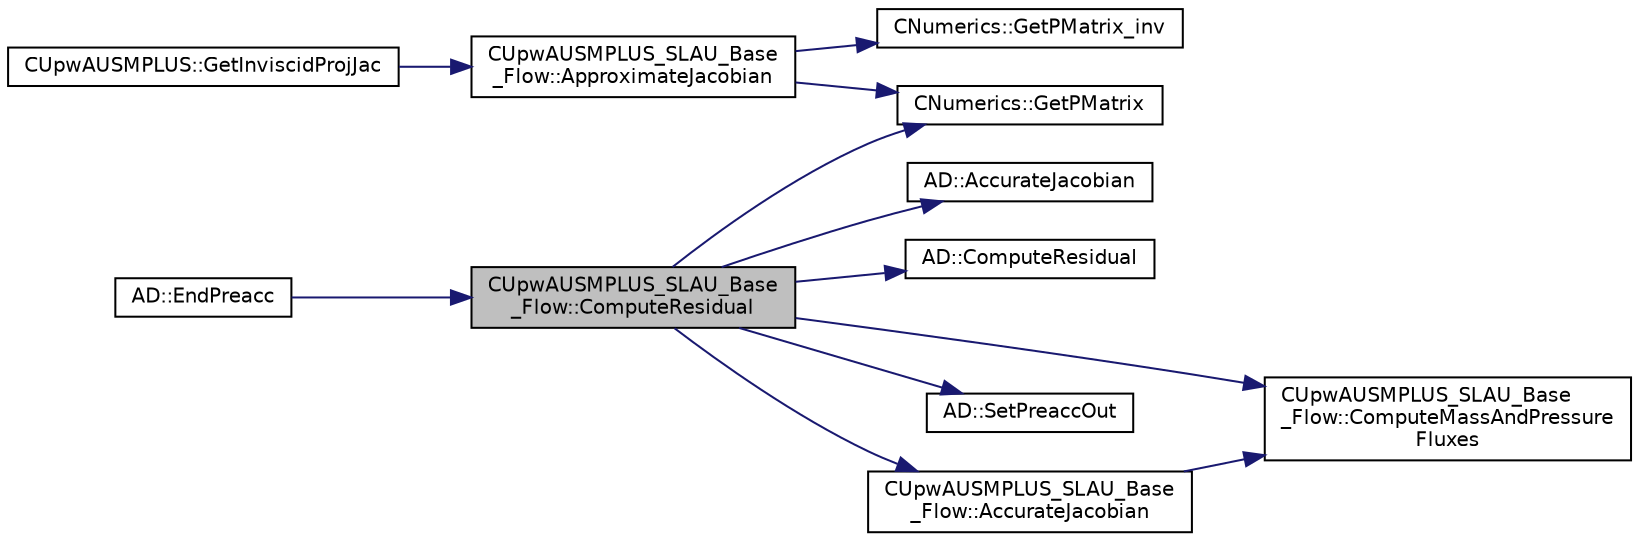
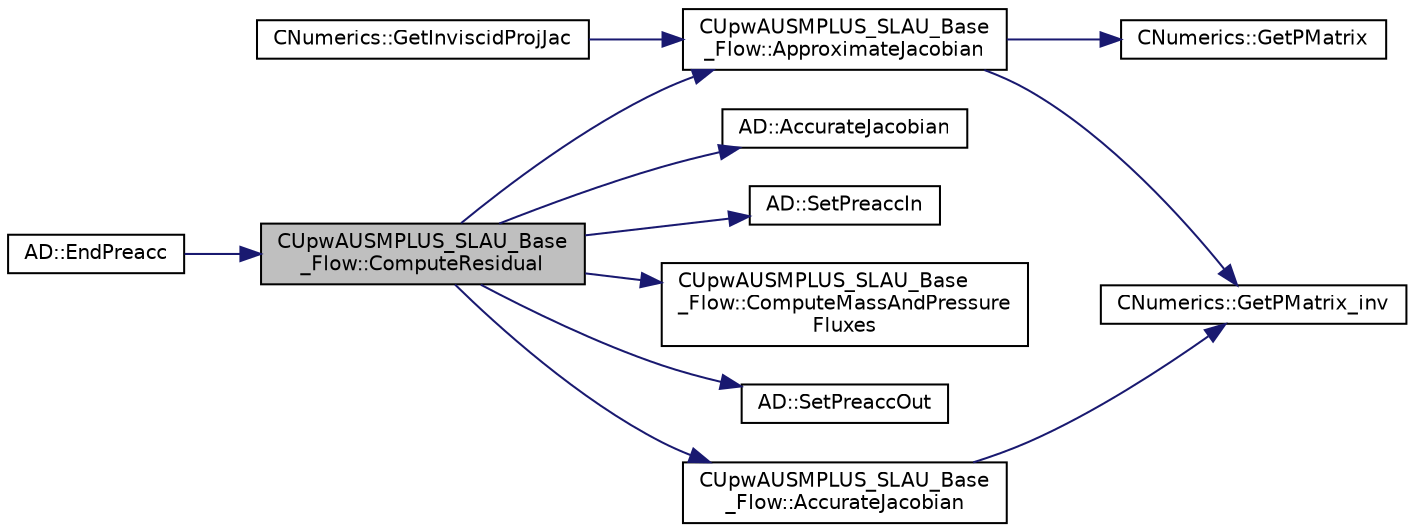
(203, 67) -> (423, 39)
(783, 189) -> (572, 141)
(1030, 259) -> (845, 205)
(1214, 465) -> (1095, 408)
